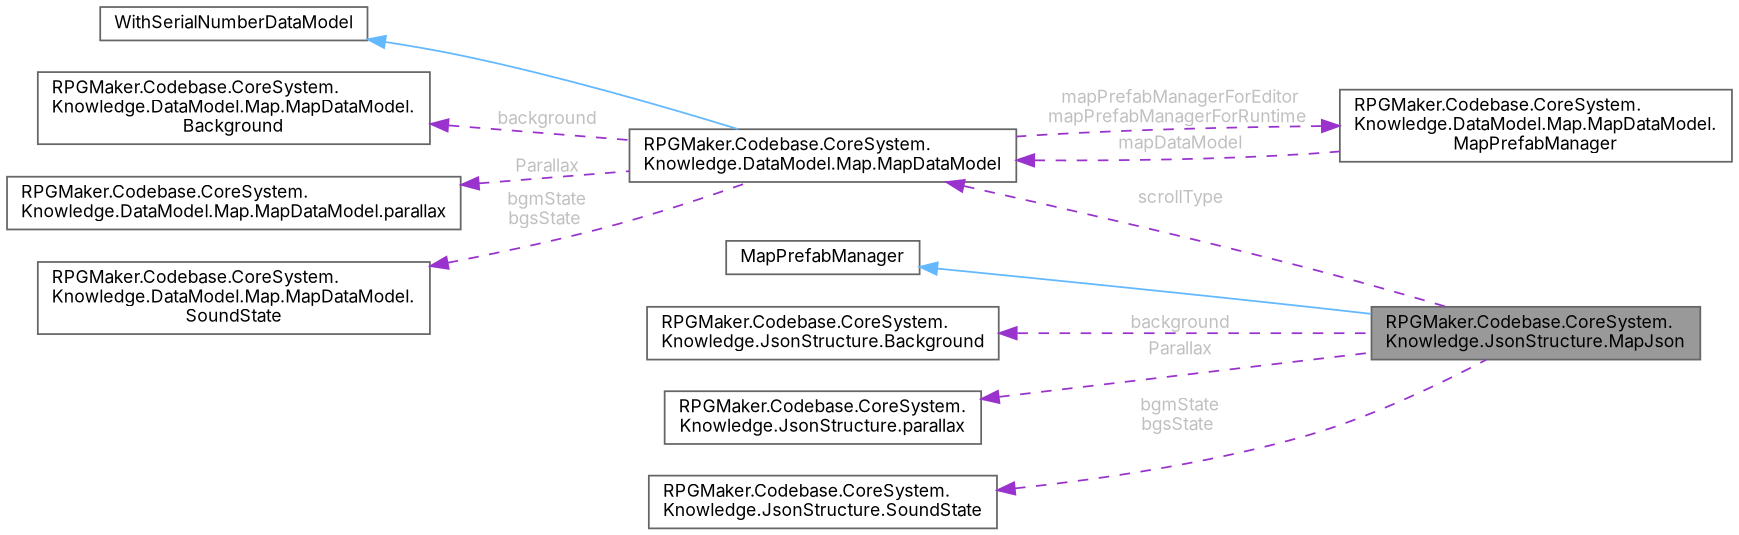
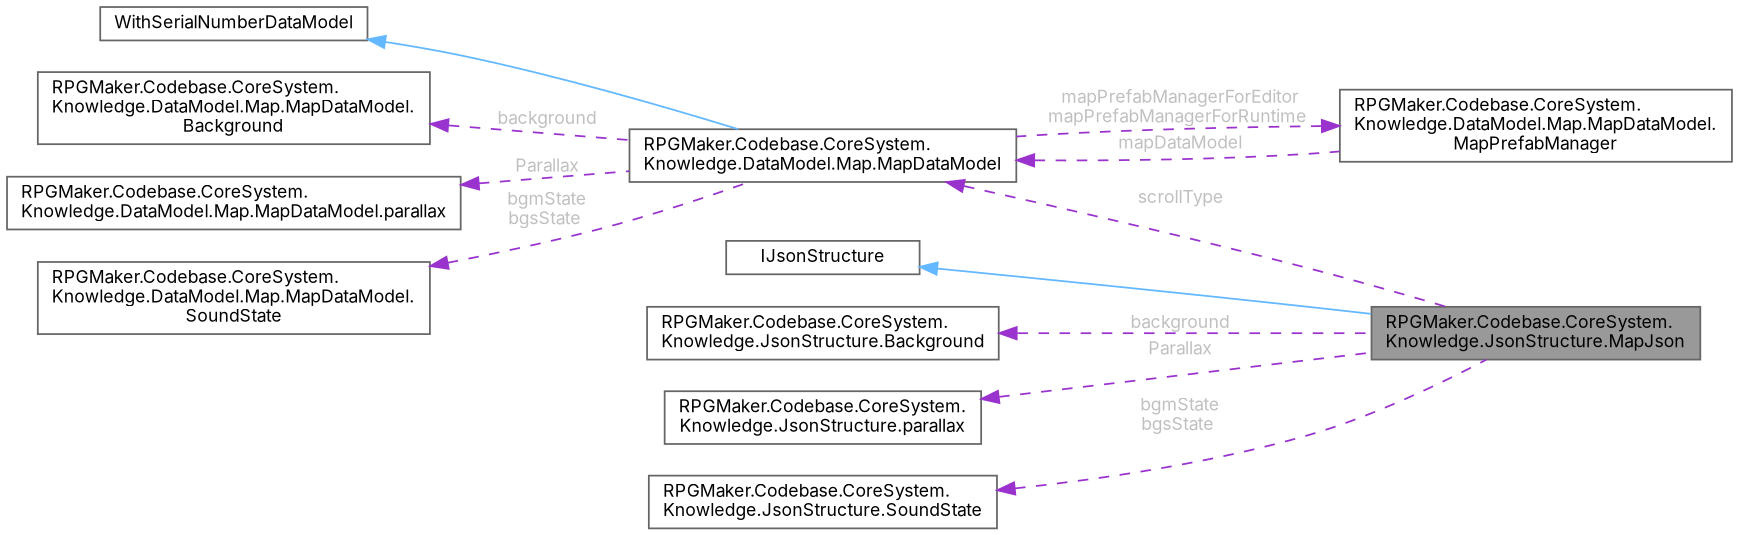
(823, 258) -> (823, 258)
